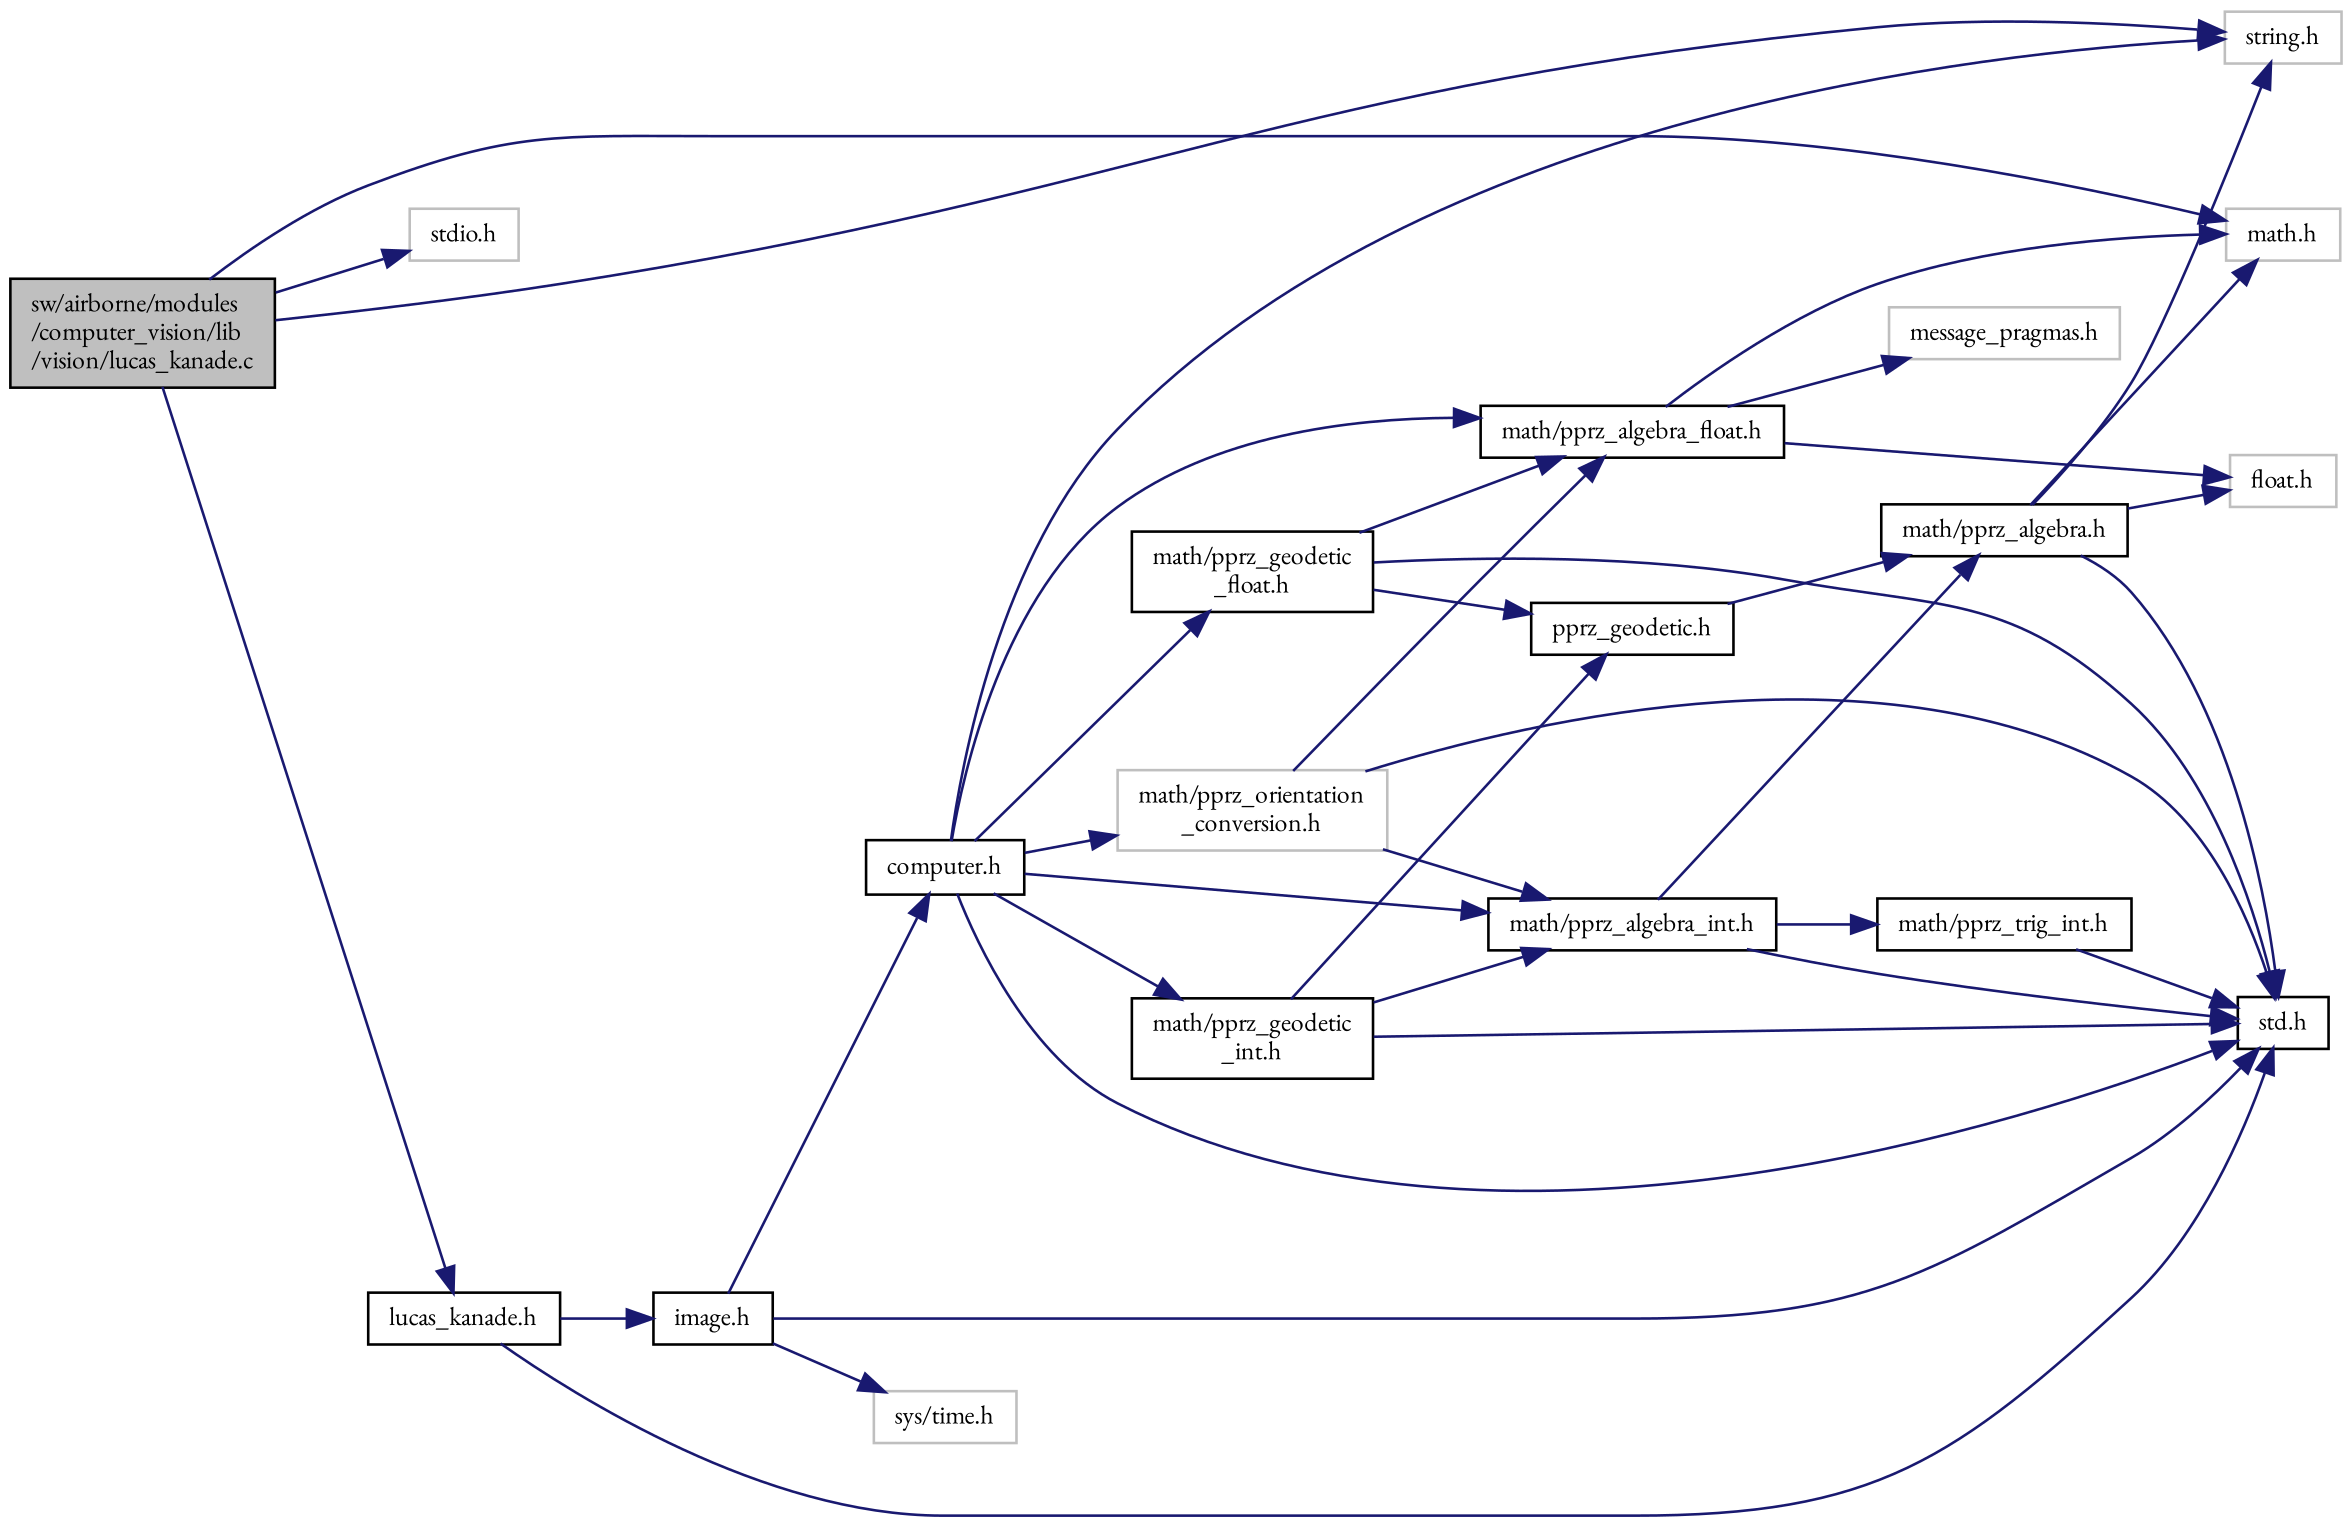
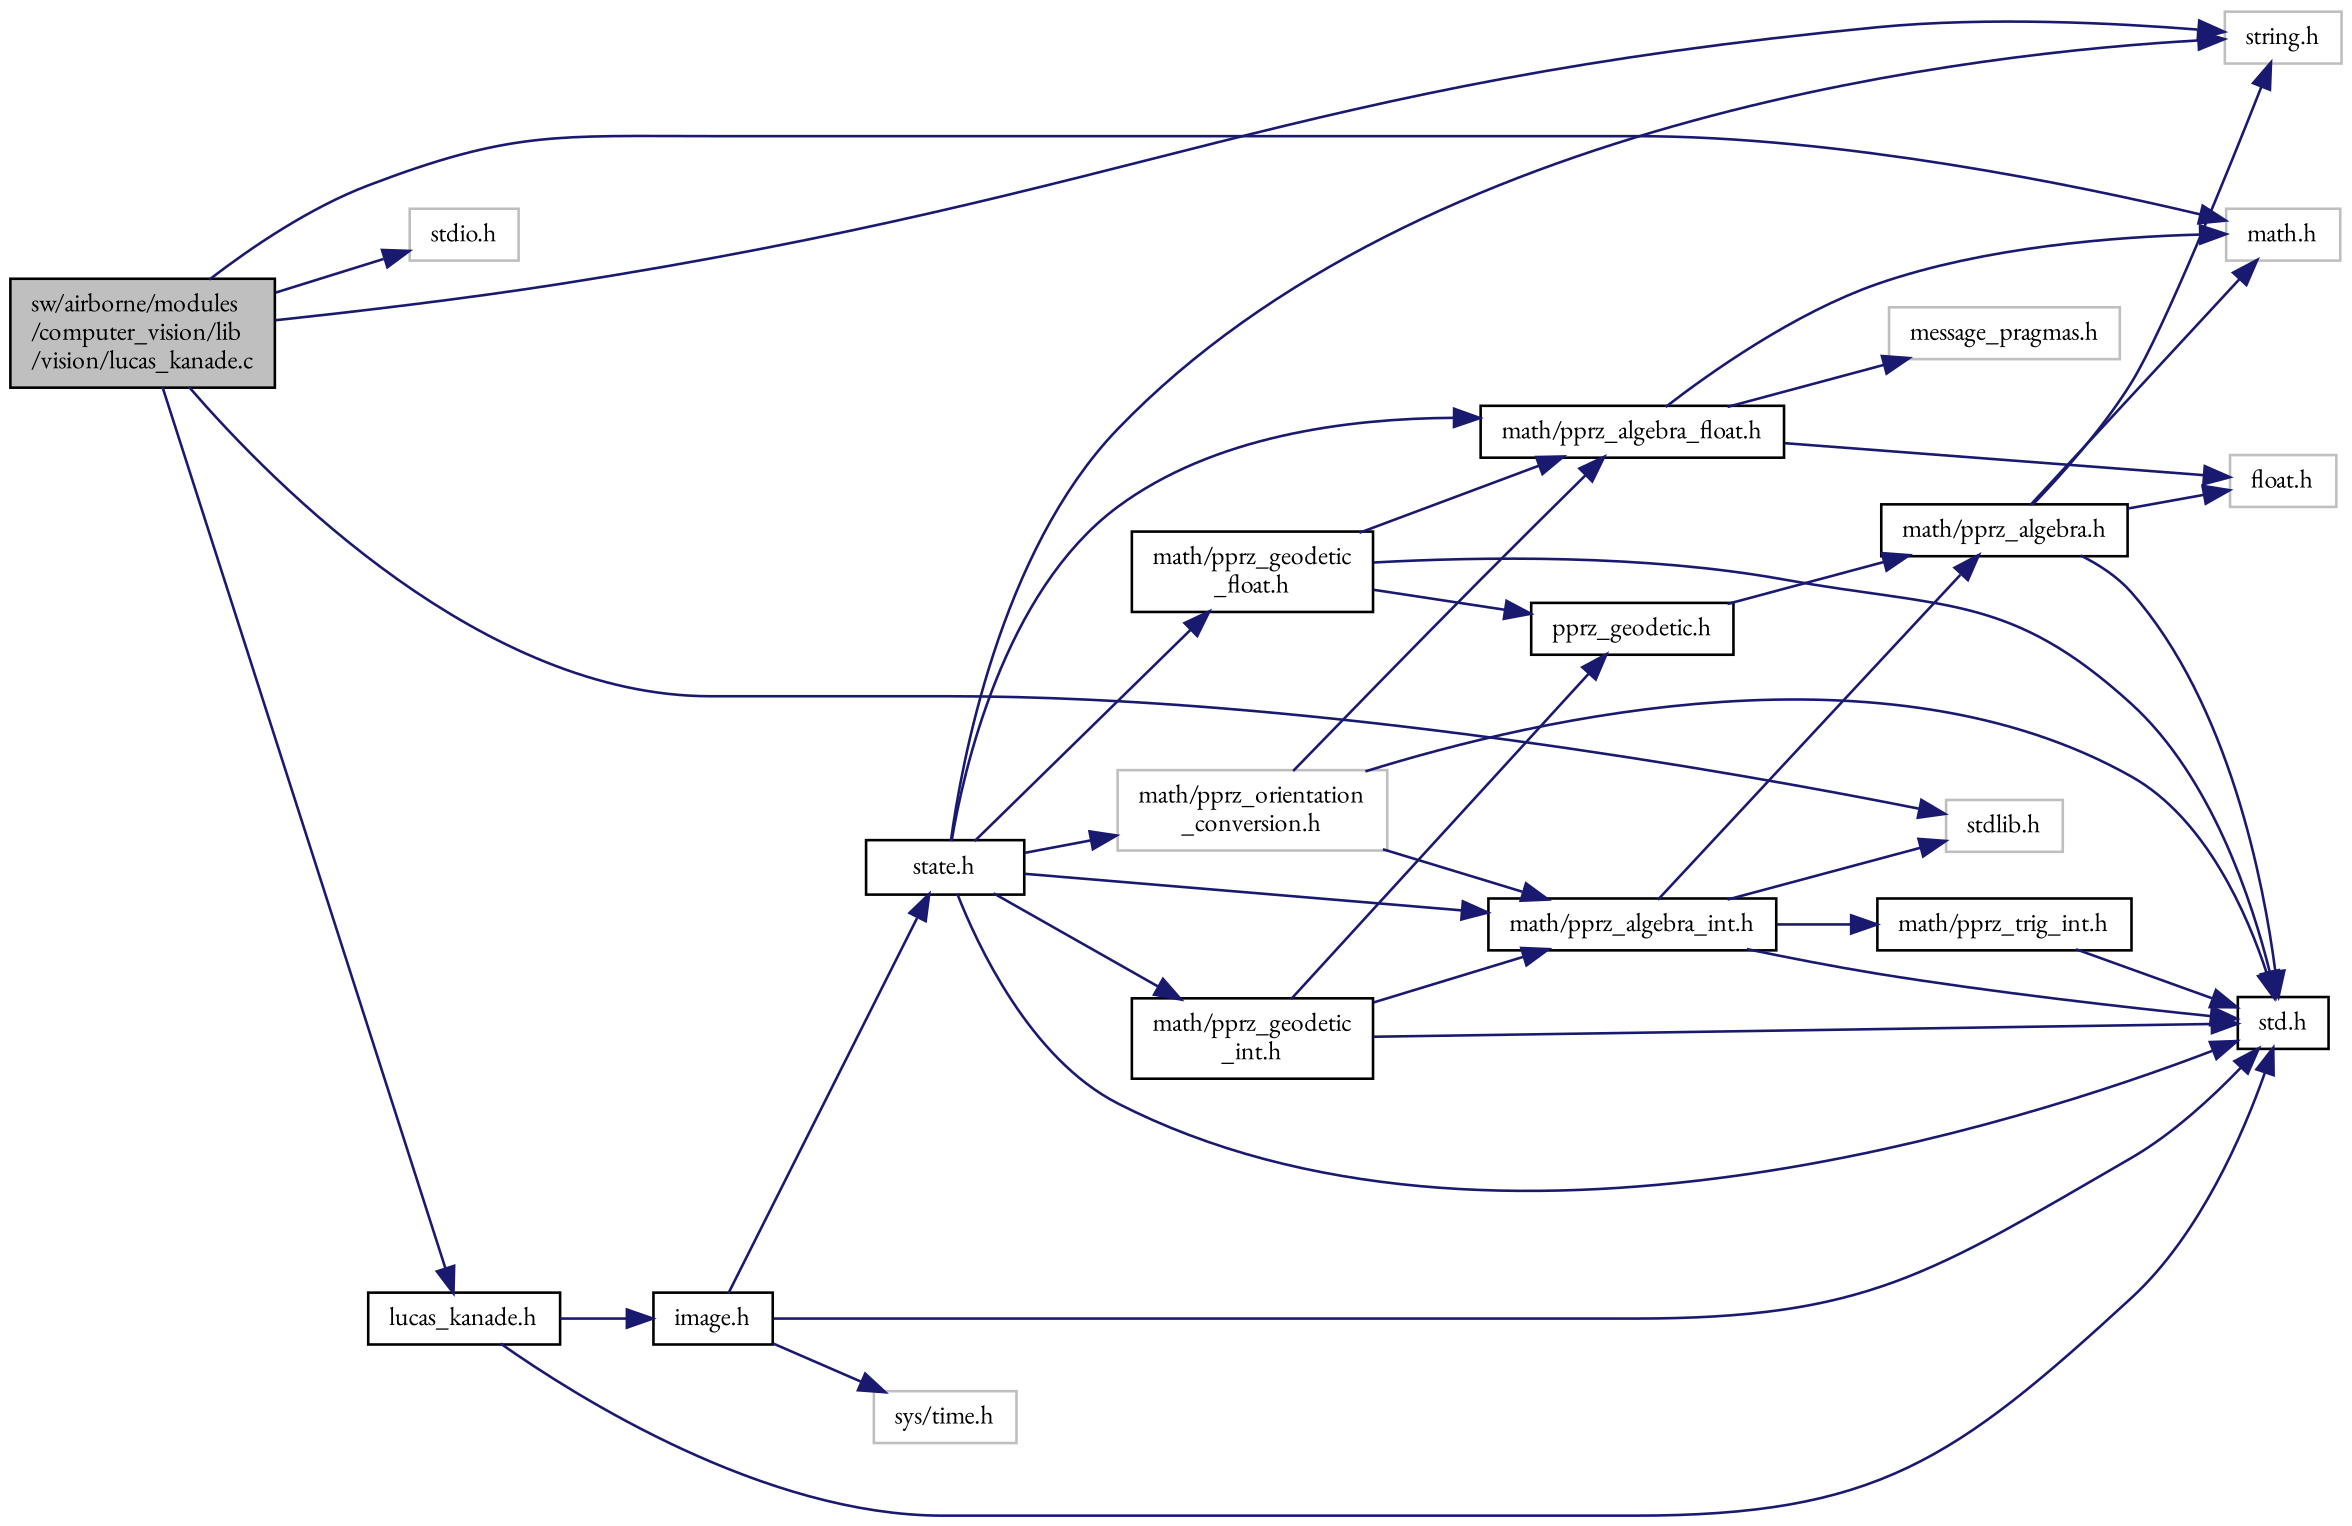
none -> (2004, 826)
(945, 867) -> (945, 867)
